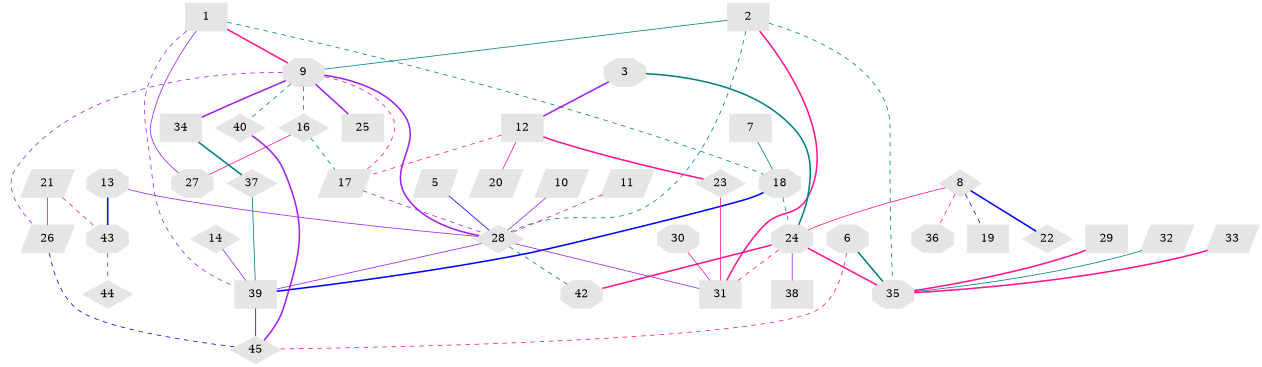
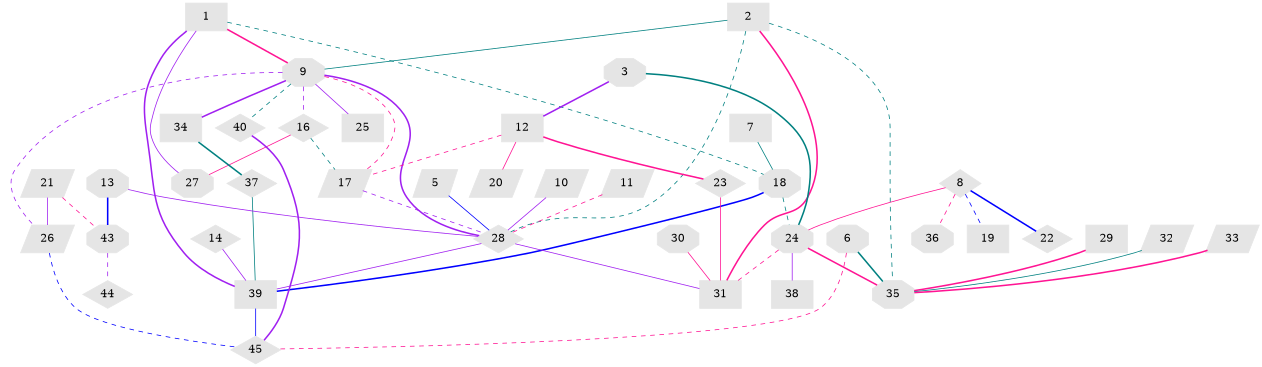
(332, 99) -> (332, 99)
(151, 169) -> (151, 169)
(582, 294) -> none
